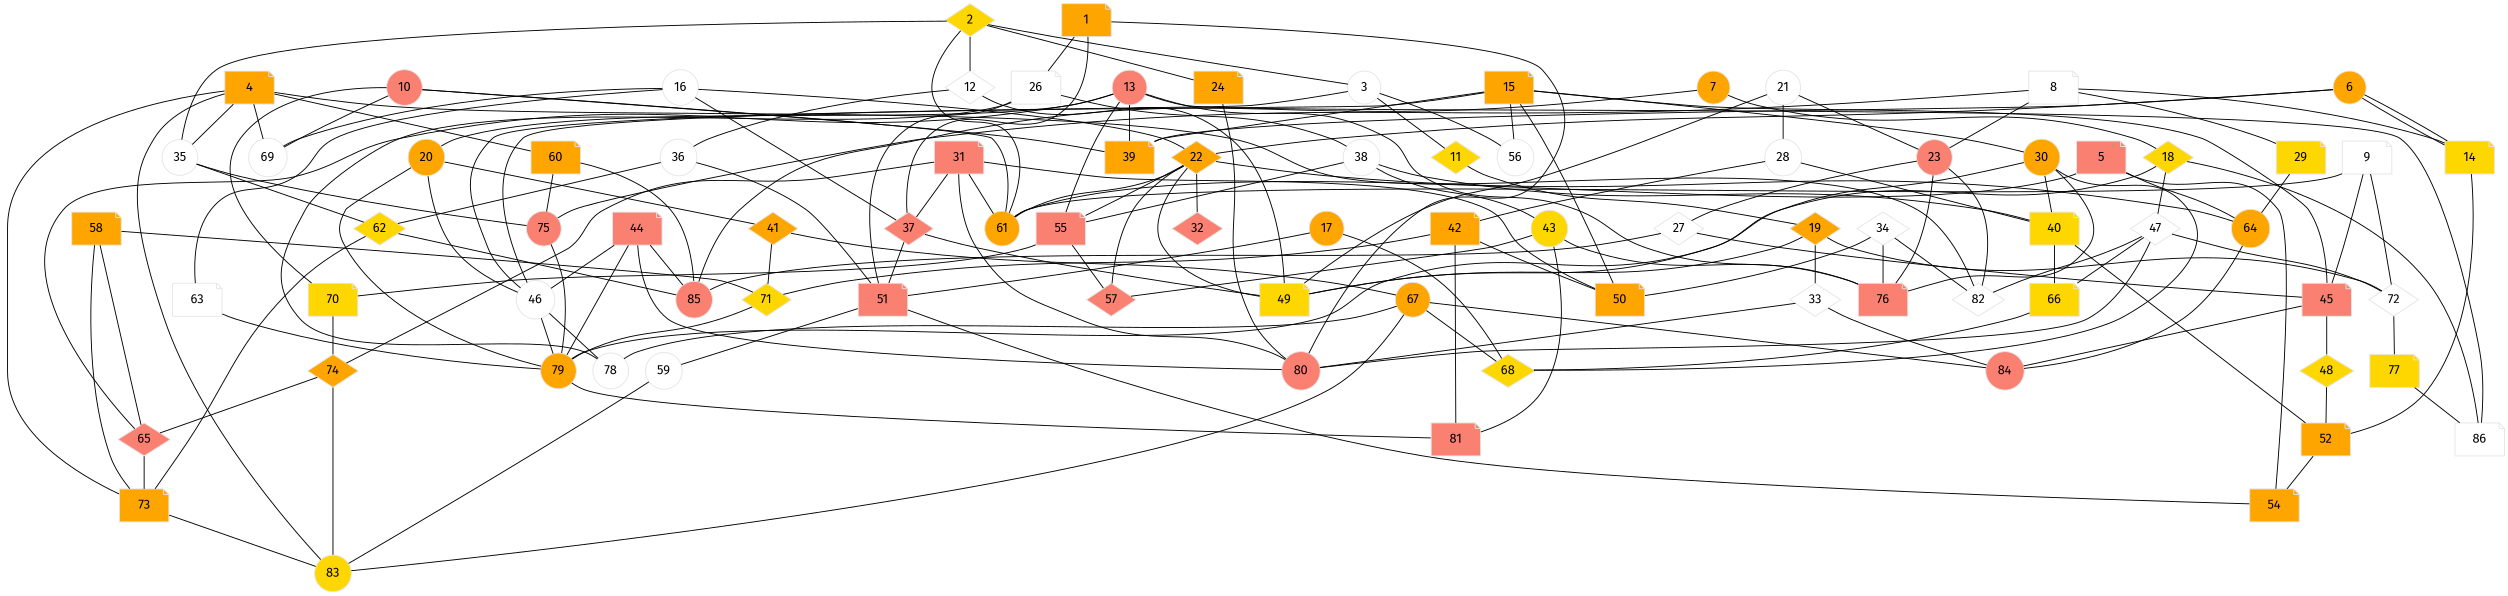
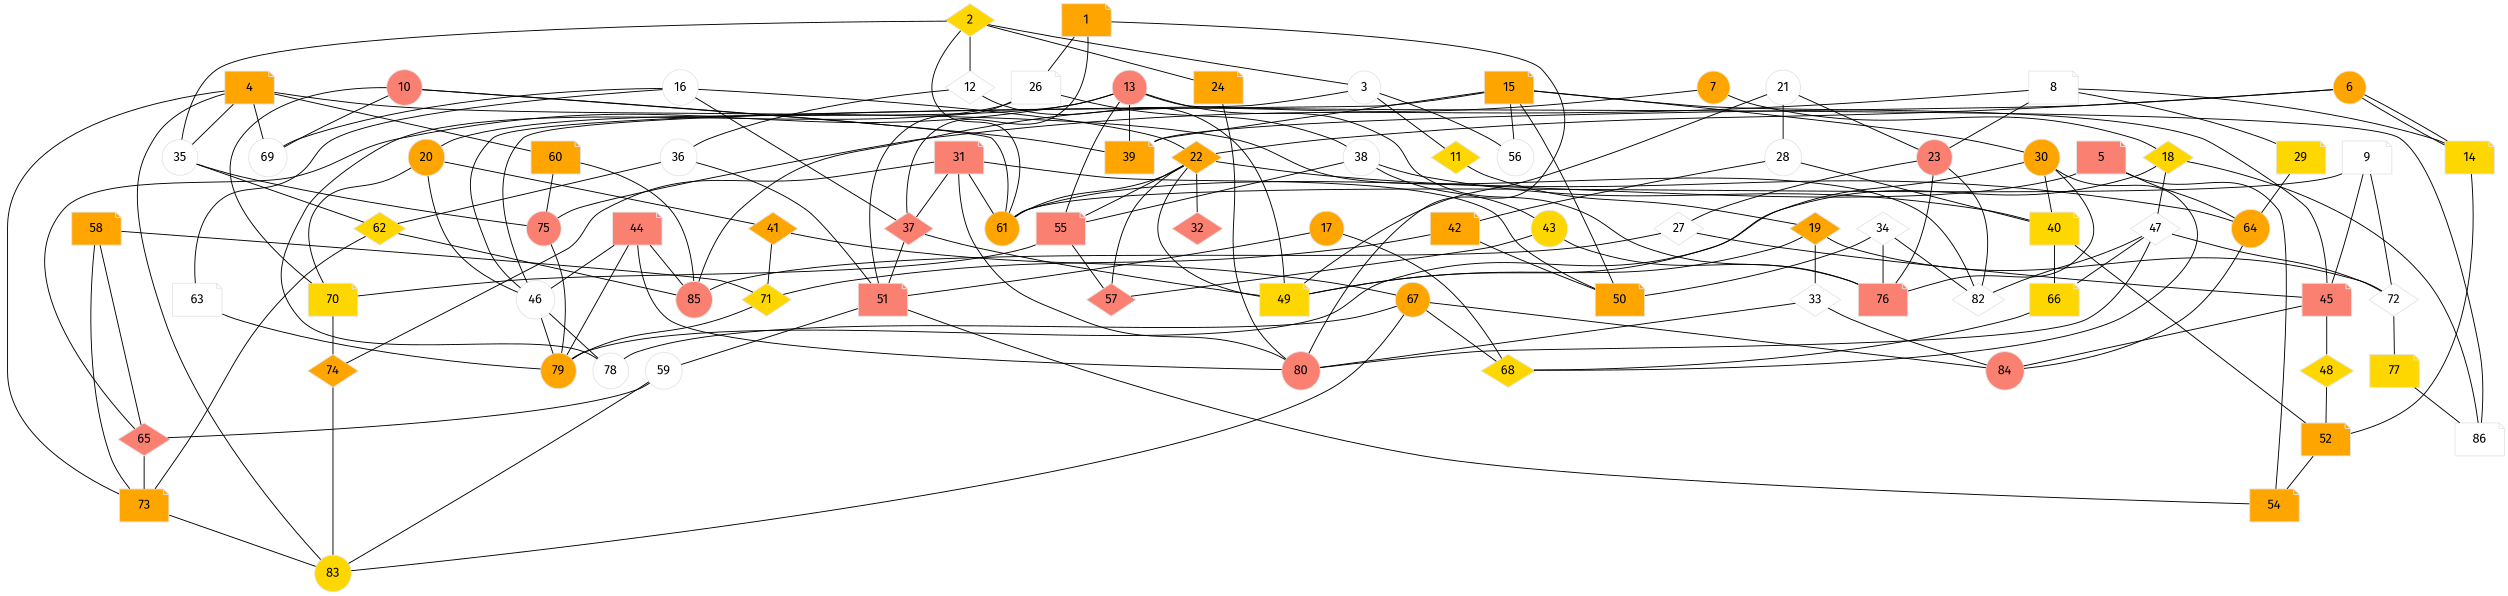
(377, 285) -> (322, 202)
(239, 405) -> (411, 423)
(1456, 439) -> none
